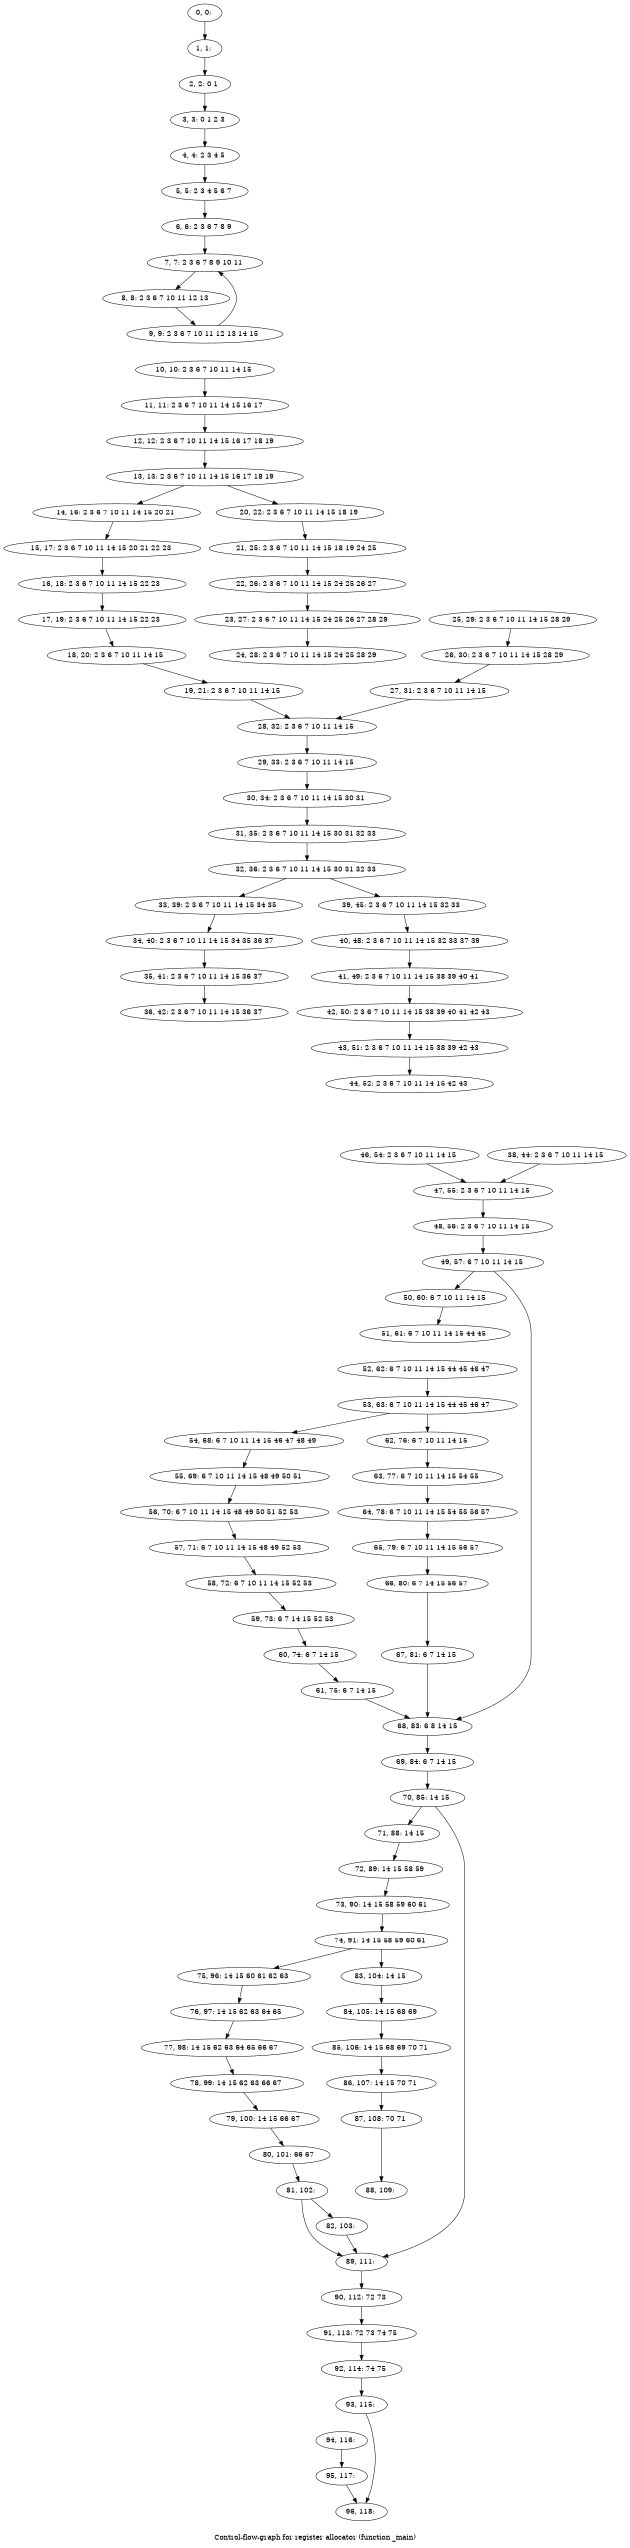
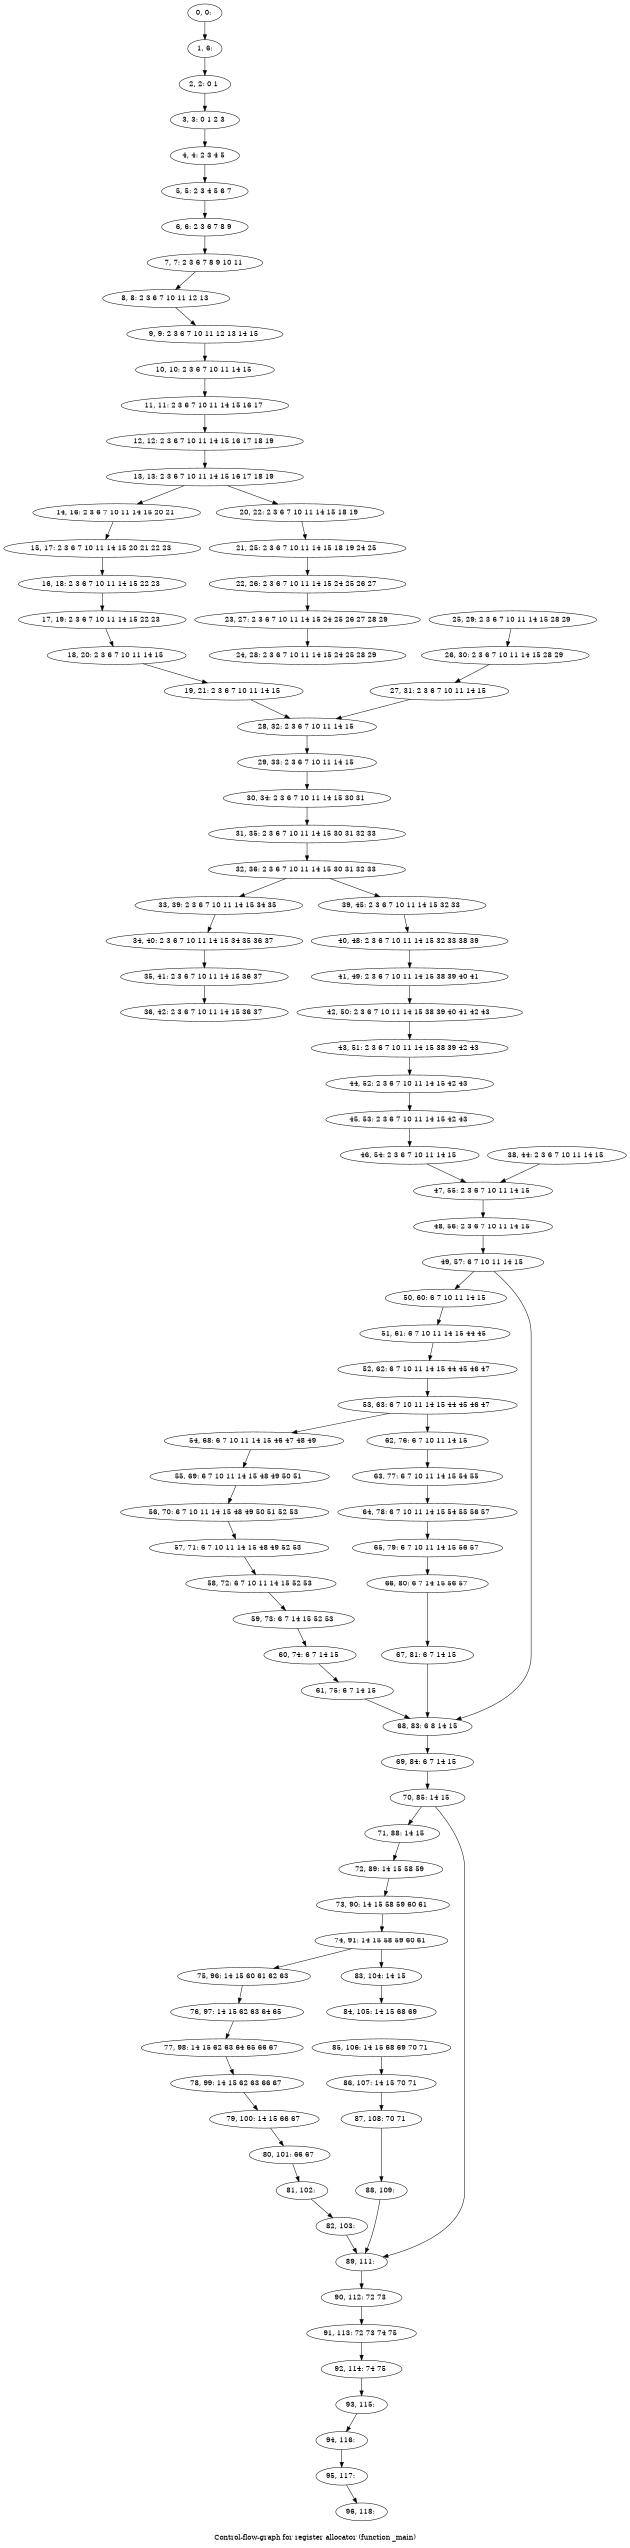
(205, 49) -> (205, 49)
(236, 301) -> (205, 350)
(410, 941) -> (410, 941)
none -> (410, 1120)
none -> (432, 1349)
(381, 2028) -> none
(310, 2233) -> (375, 2224)
(375, 2456) -> (353, 2421)
